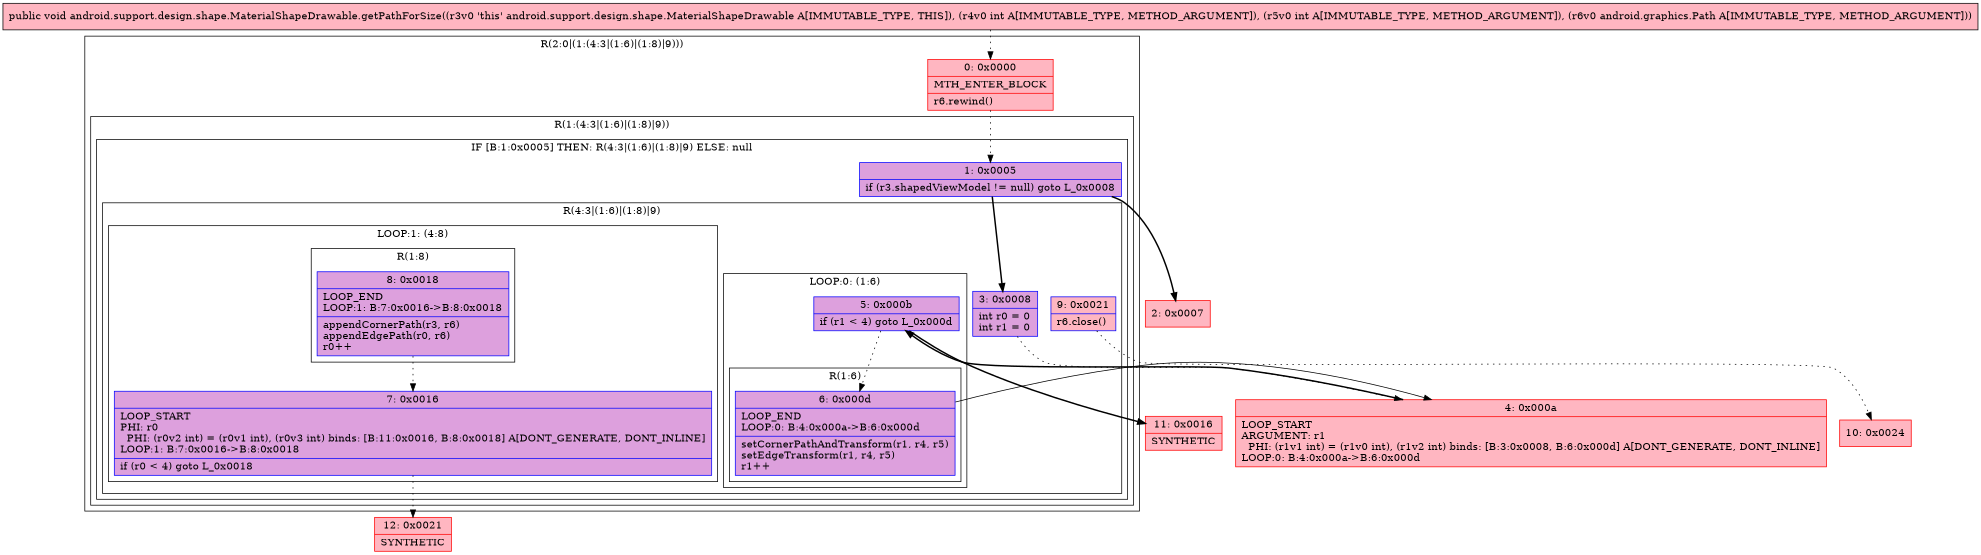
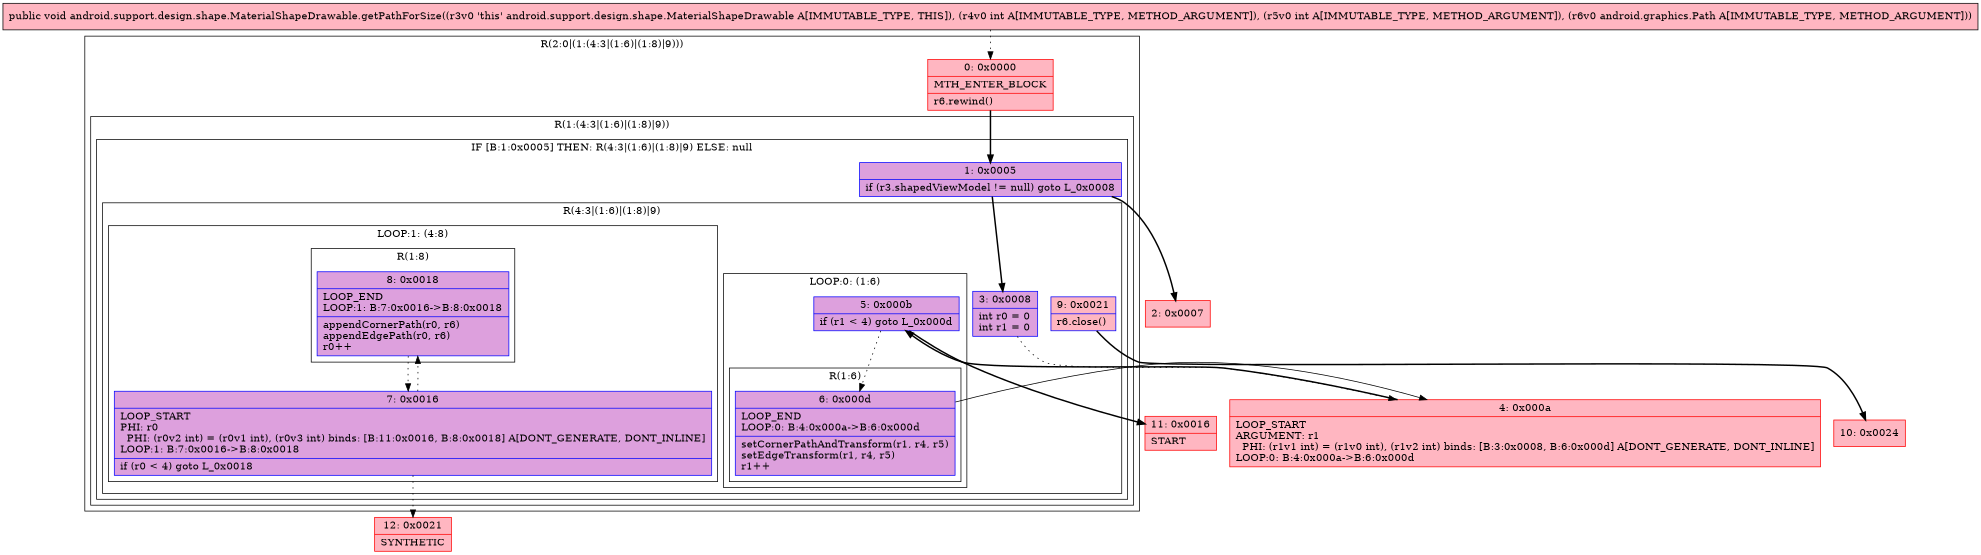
(990, 133) -> (990, 133)
(392, 325) -> (392, 325)
(1489, 364) -> (1486, 364)
none -> (418, 377)
(1184, 441) -> (1169, 441)
